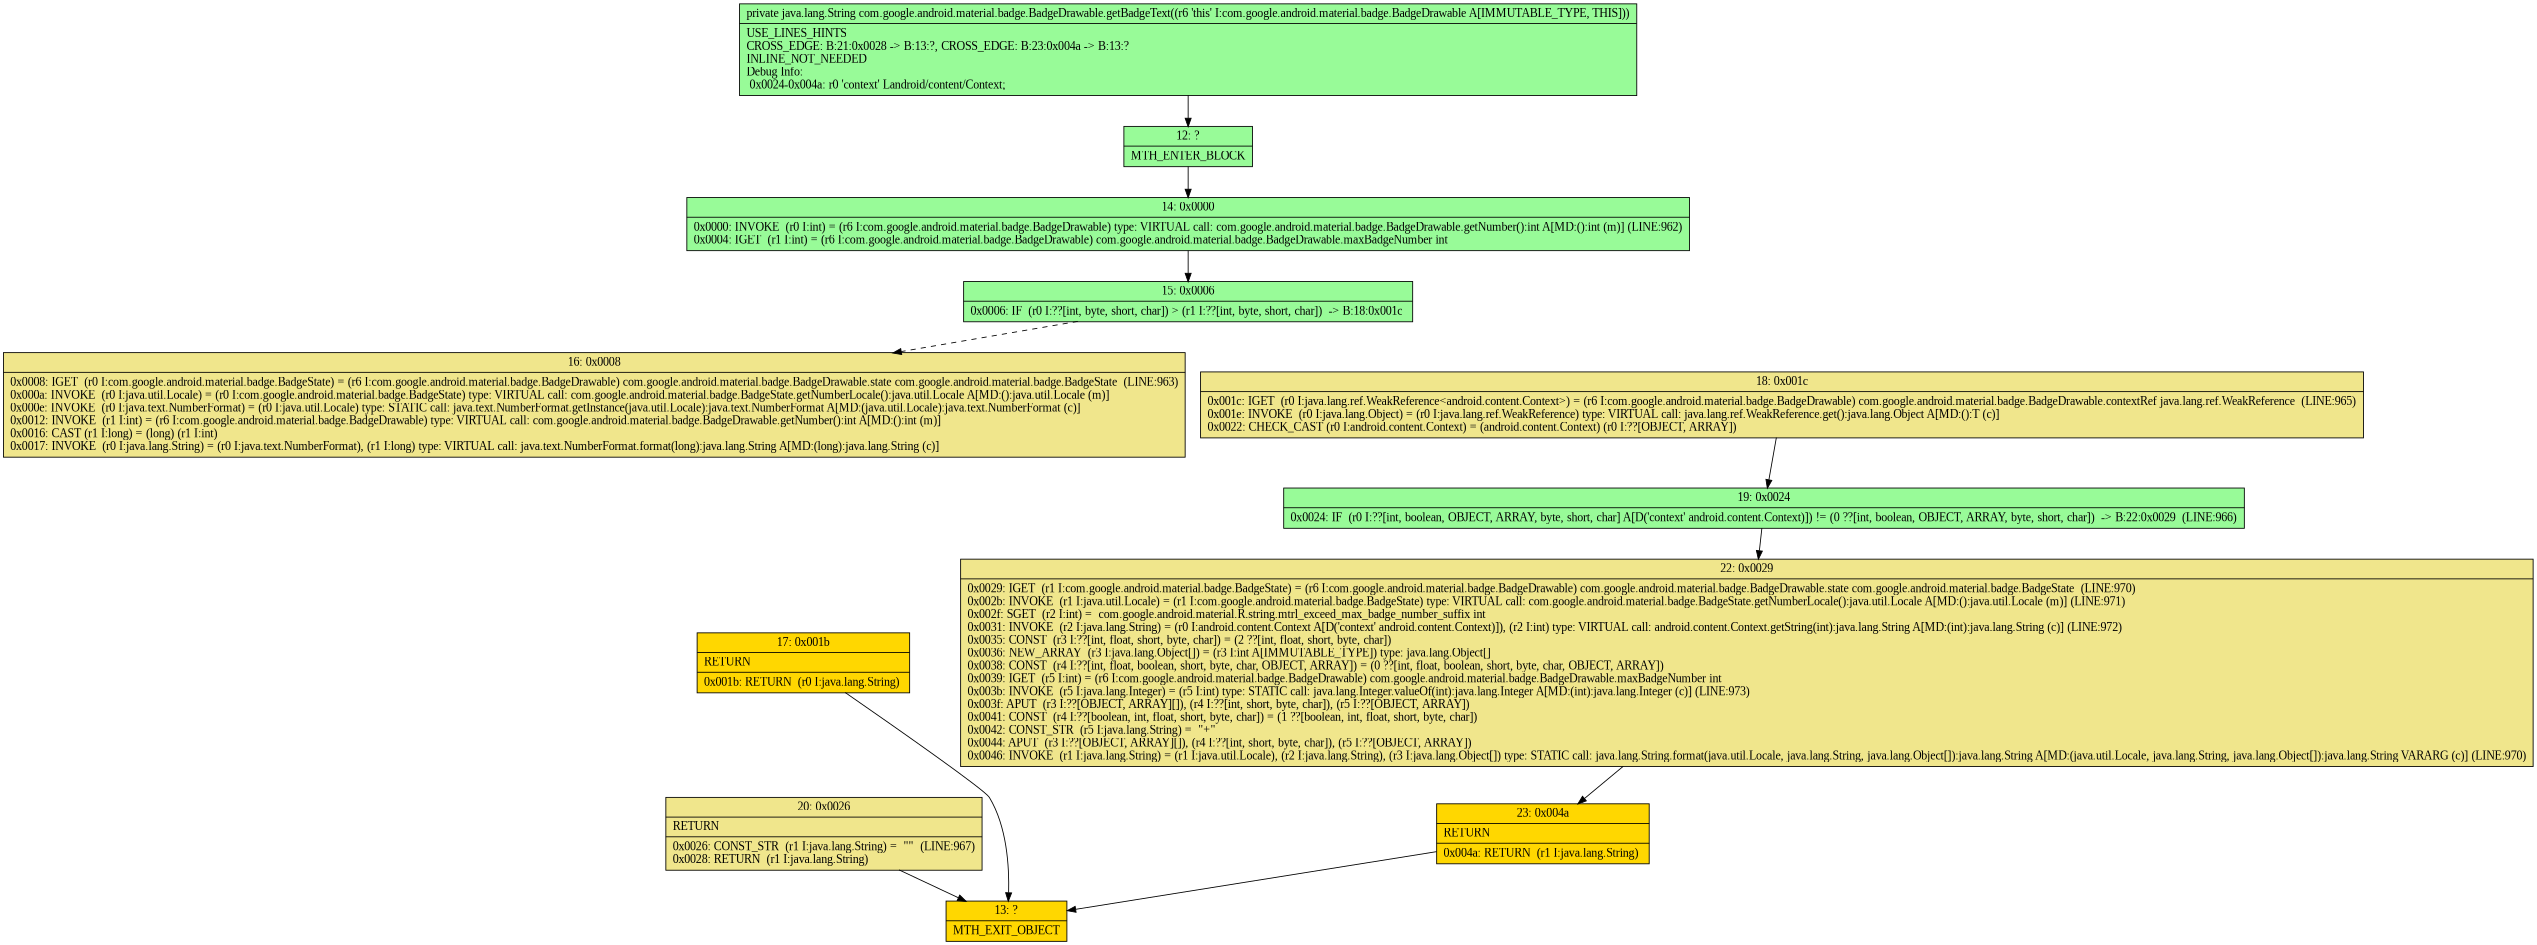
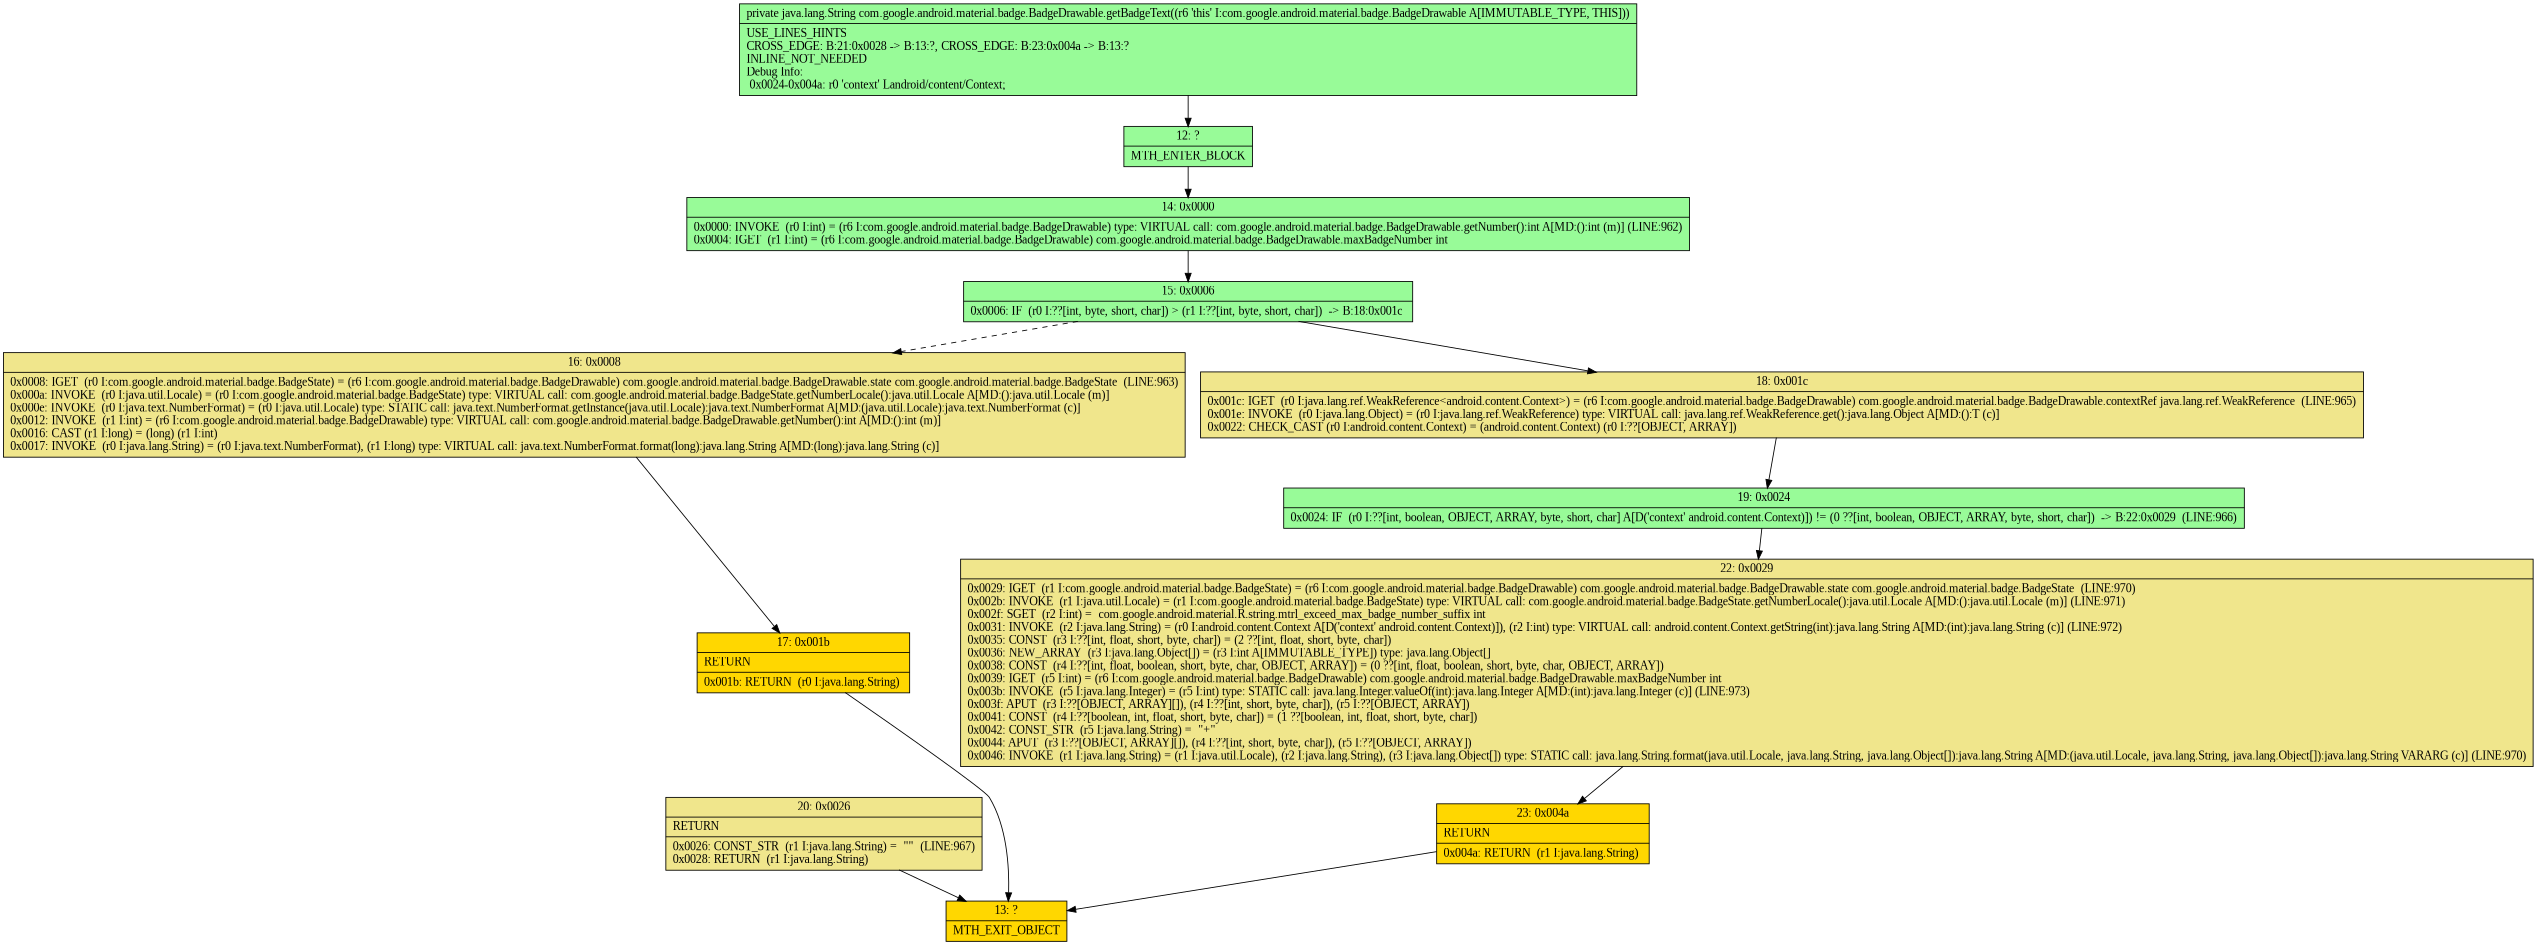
none -> (1443, 346)
none -> (705, 542)
